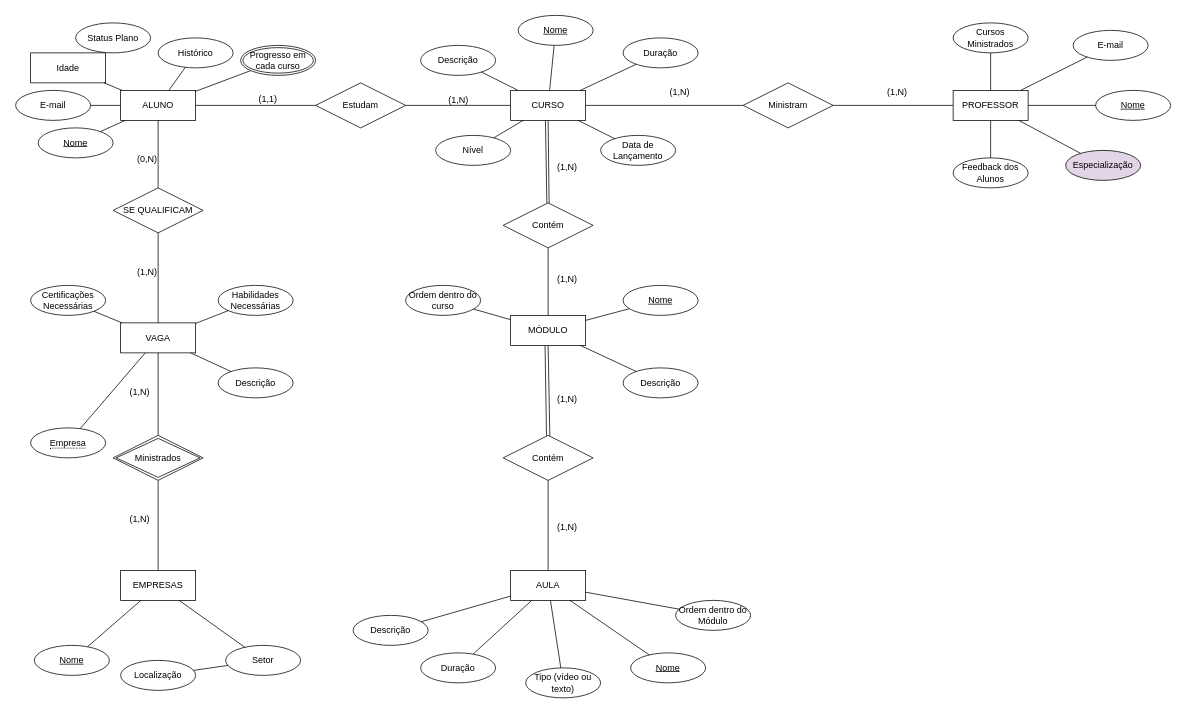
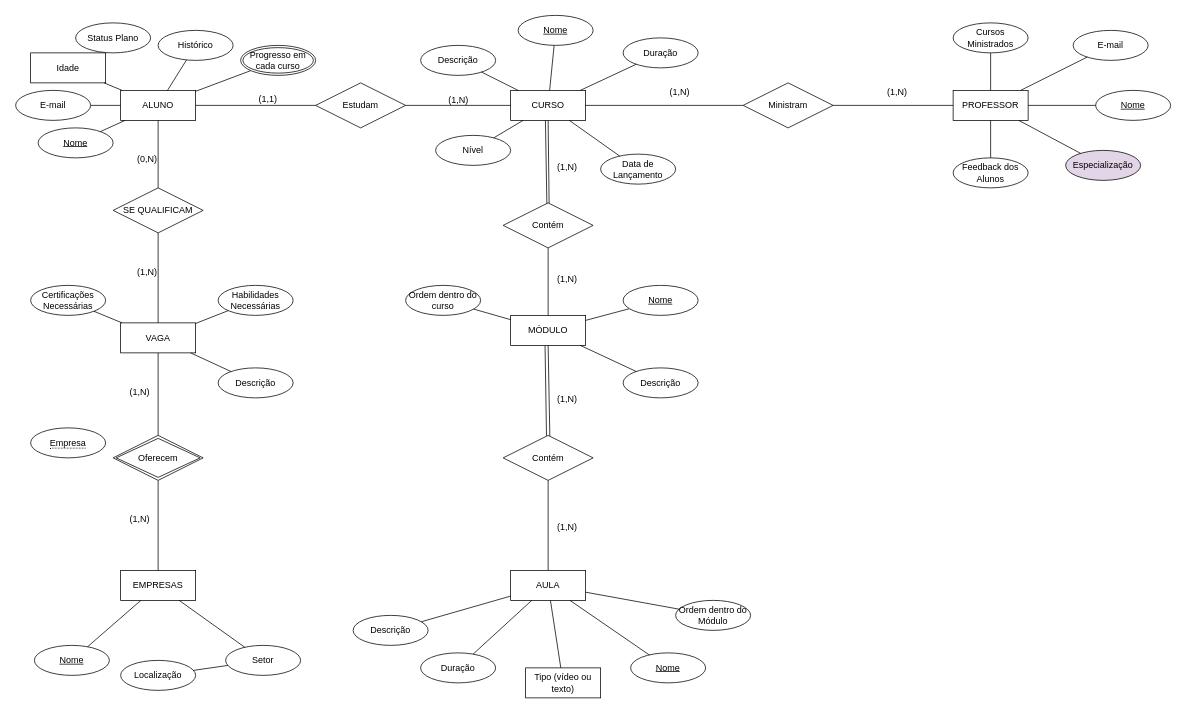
(195, 53) -> (195, 45)
(638, 150) -> (638, 169)
(112, 391) -> none
(158, 458) -> (158, 458)
(563, 683) -> (563, 683)
